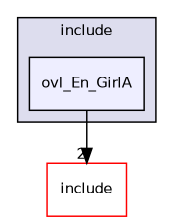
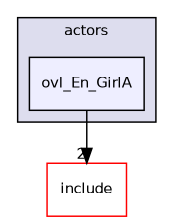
(87, 32) -> (87, 32)
